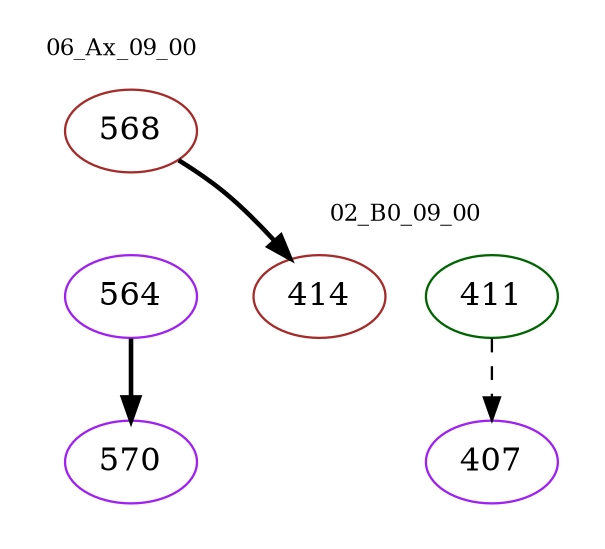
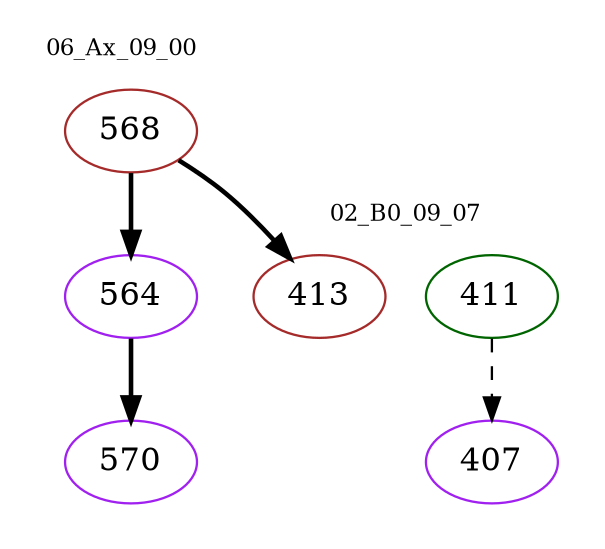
none -> (131, 202)
(406, 215) -> (406, 215)
(320, 297) -> (320, 297)
